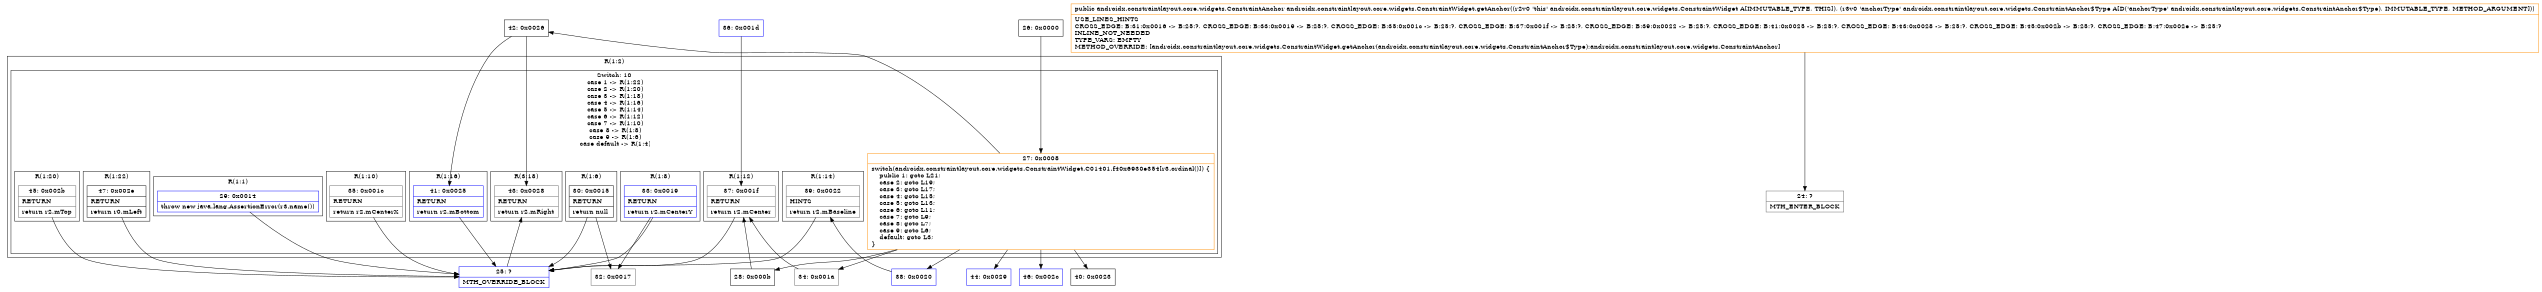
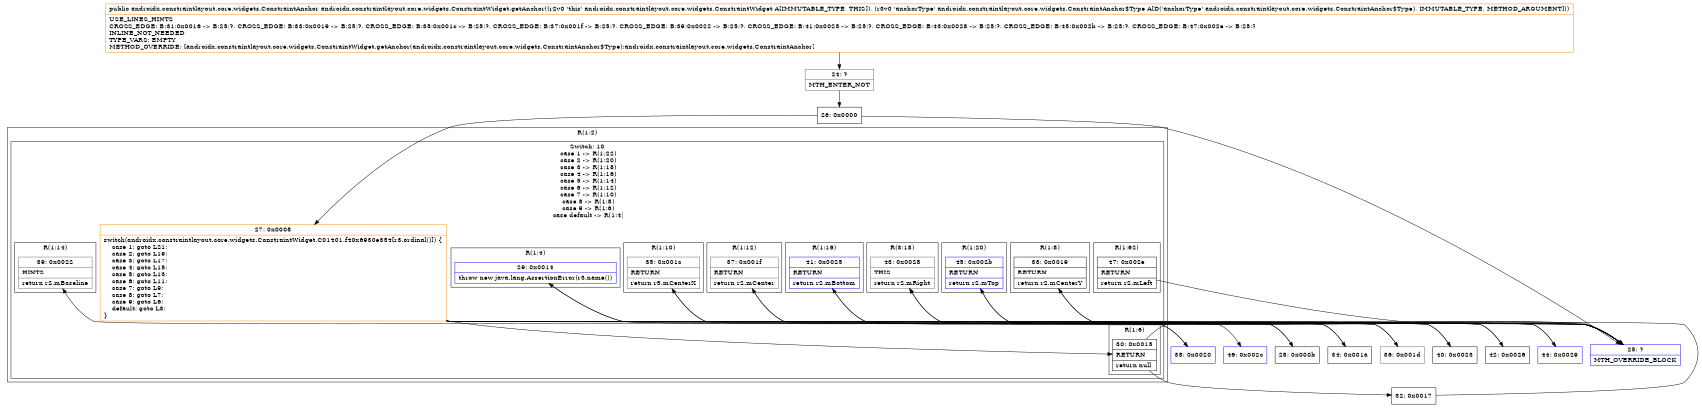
(741, 28) -> (1402, 355)
none -> (839, 96)
(467, 102) -> (1142, 323)
(906, 176) -> (136, 247)
(117, 177) -> (1127, 248)
(238, 182) -> (536, 253)
(513, 201) -> (883, 273)
(47, 202) -> (974, 273)
(660, 202) -> (1050, 273)
(1805, 207) -> (839, 85)
(117, 212) -> (1127, 283)
(366, 212) -> (663, 283)
(636, 241) -> (1595, 322)
(748, 245) -> (923, 322)
(772, 248) -> (1009, 323)
(694, 265) -> (1259, 158)
(613, 277) -> (1414, 396)
(817, 277) -> (1350, 355)
none -> (925, 322)
none -> (1267, 323)
none -> (777, 344)
